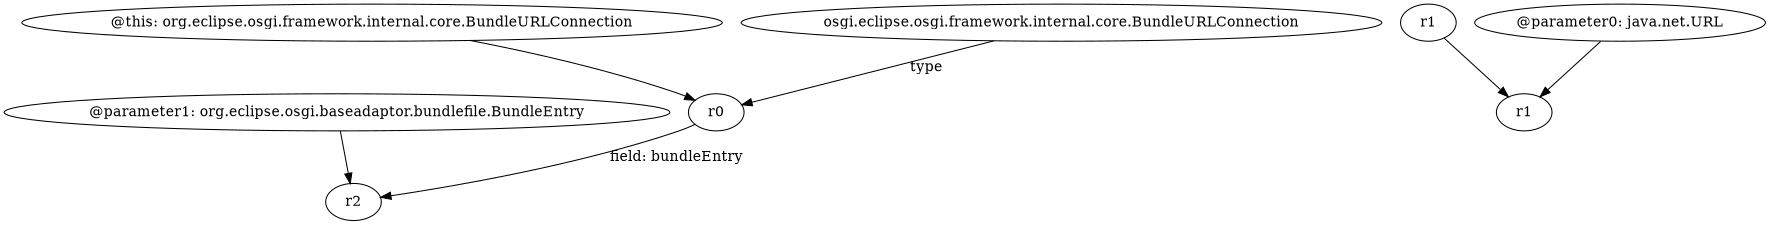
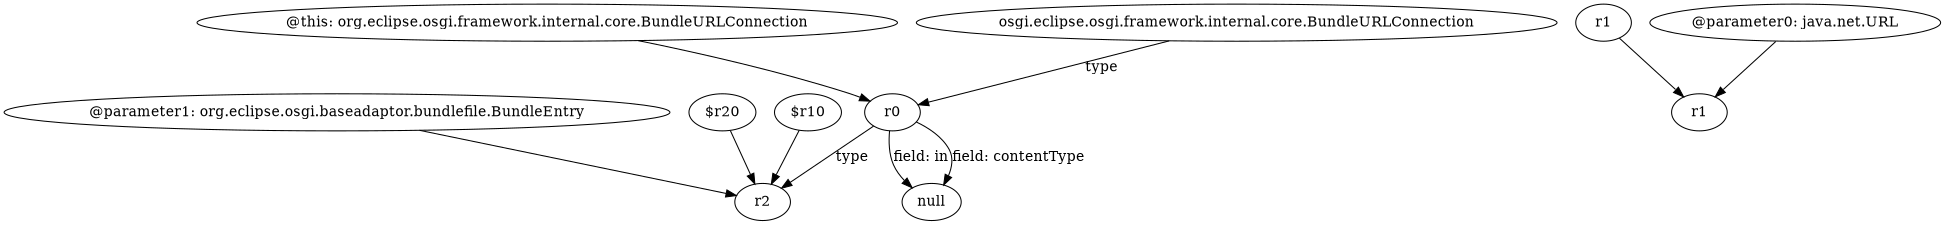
none -> (722, 112)
none -> (808, 112)
(677, 157) -> (852, 157)
none -> (932, 202)
